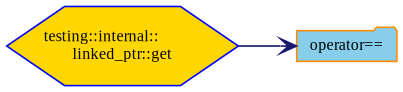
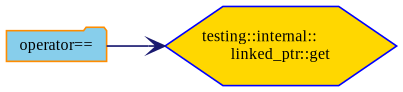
(259, 46) -> (128, 46)
